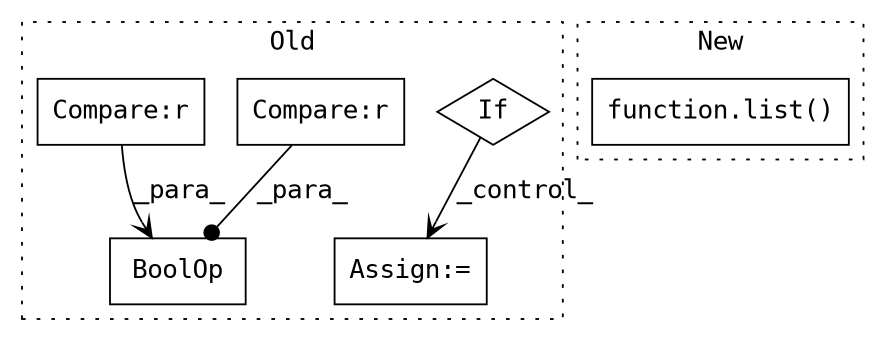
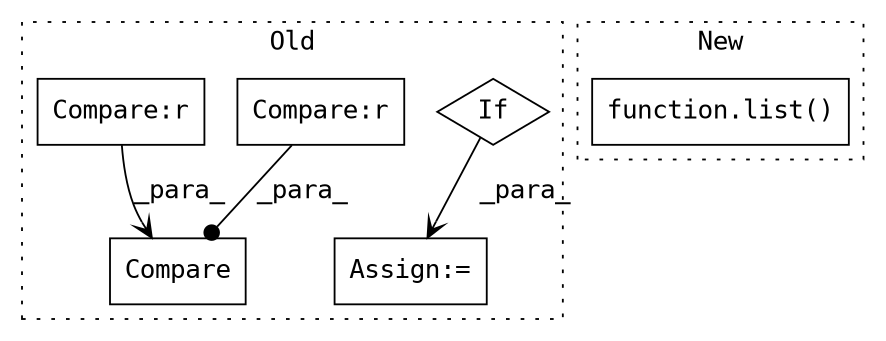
(525, 192) -> (525, 192)
(178, 271) -> (178, 271)
